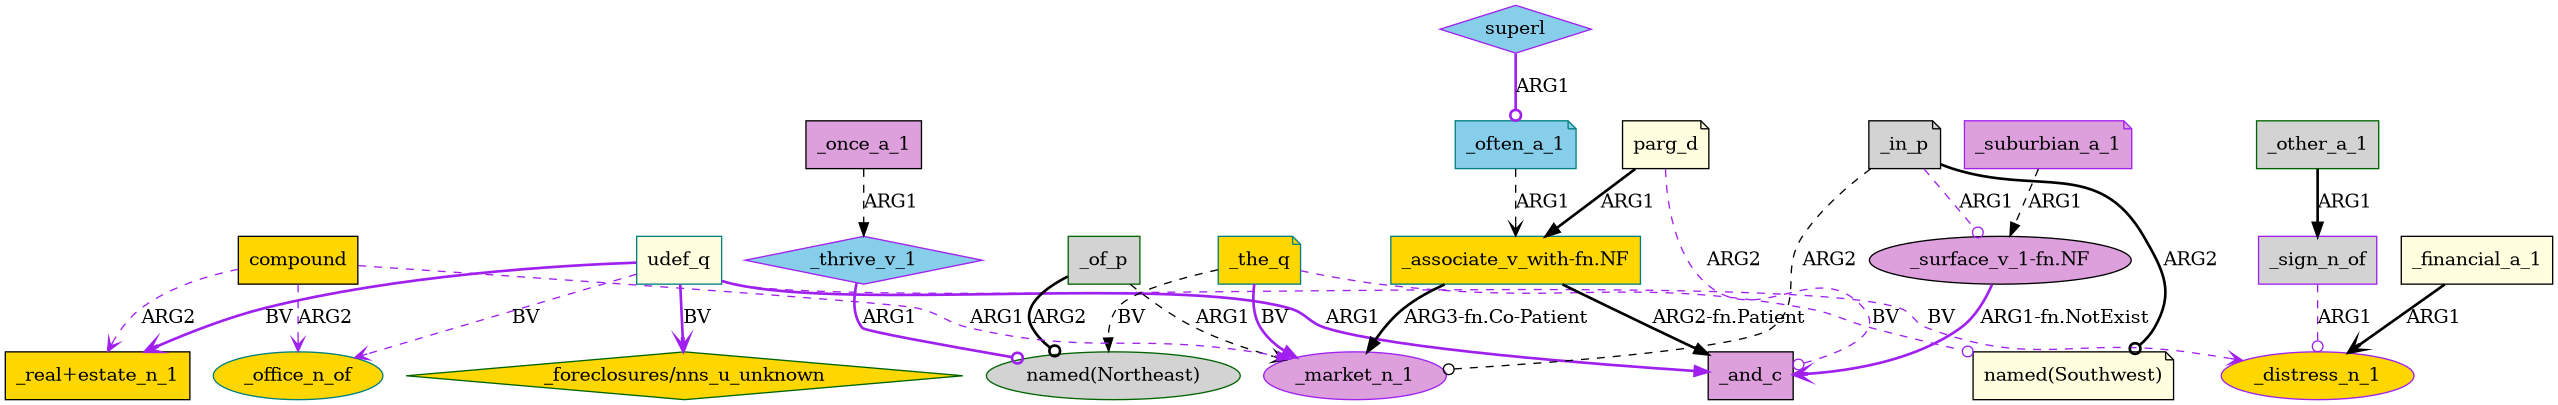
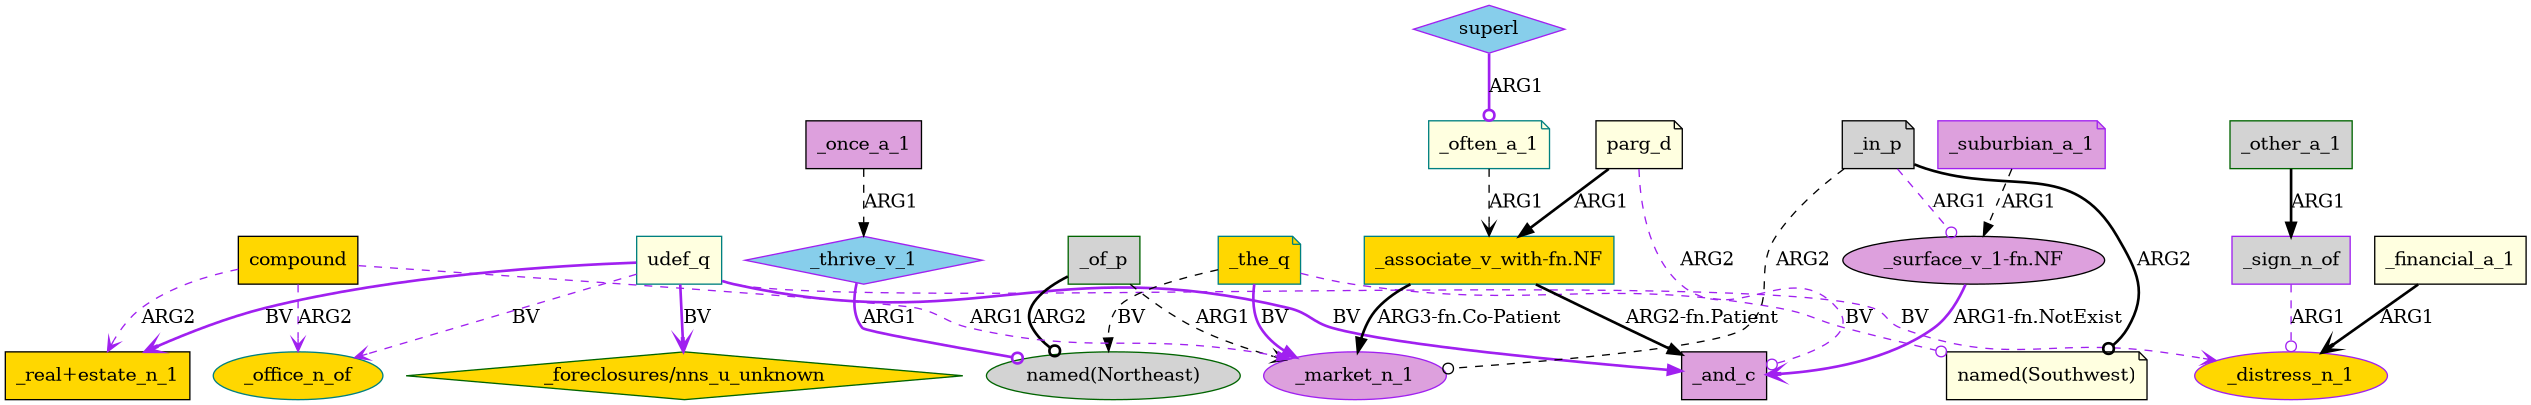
(1516, 145) -> (1489, 145)
(1353, 318) -> (1346, 318)
